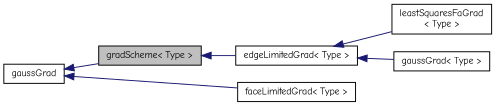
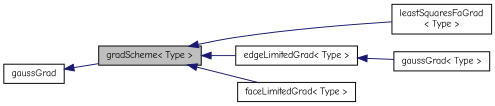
(367, 38) -> (295, 30)
(156, 82) -> (228, 75)
